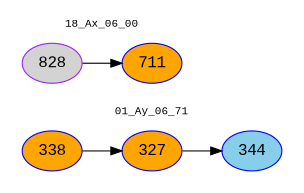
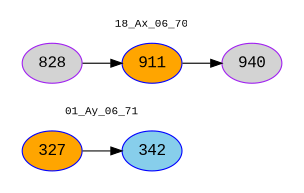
(102, 24) -> (152, 24)
(152, 63) -> (152, 63)
none -> (252, 63)
(52, 151) -> none
(252, 151) -> (152, 151)
